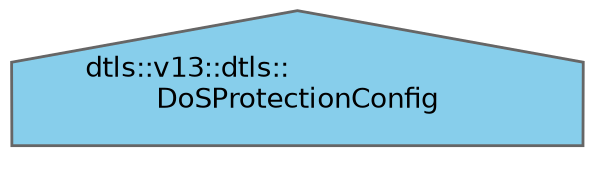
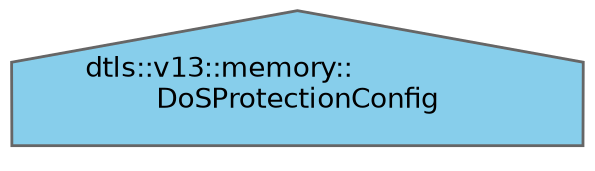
(297, 85) -> (297, 85)
